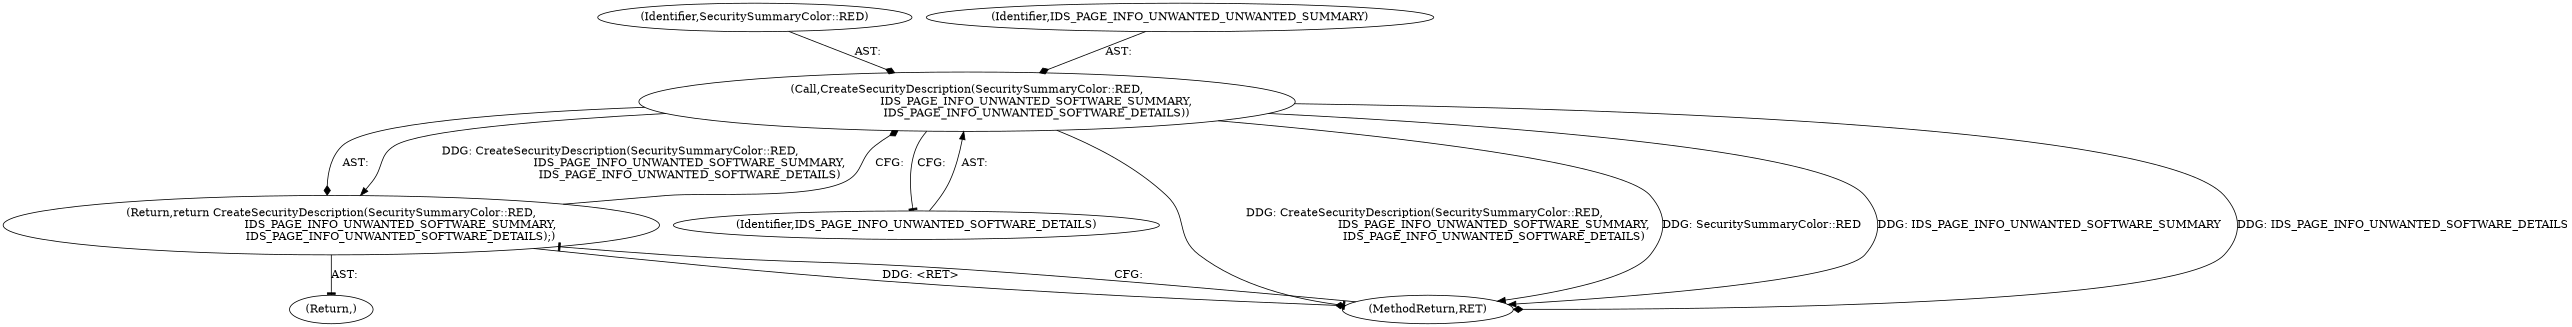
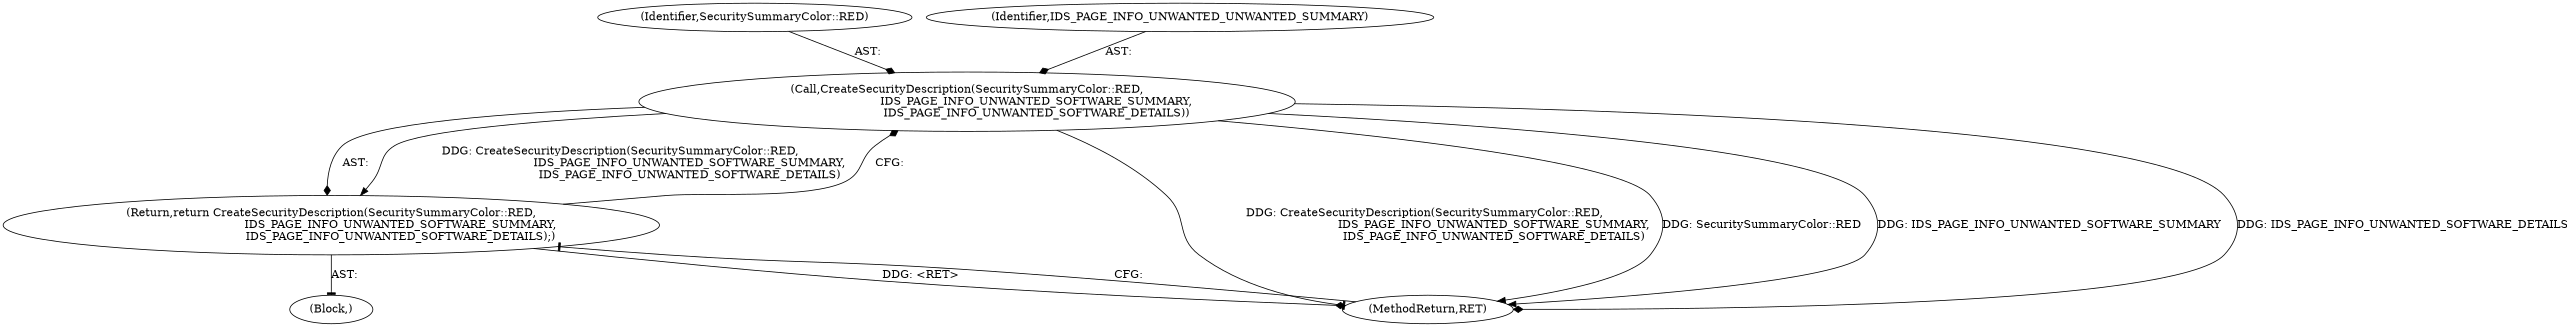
(916, 225) -> none
(331, 309) -> (331, 309)
